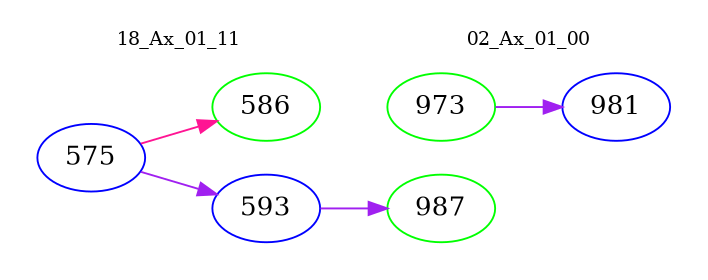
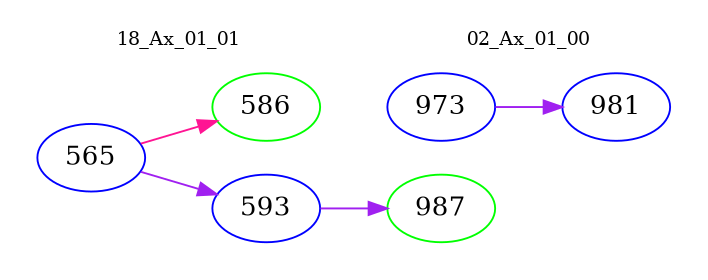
(179, 40) -> (179, 40)
(441, 107) -> (441, 107)
(91, 158) -> (91, 158)
